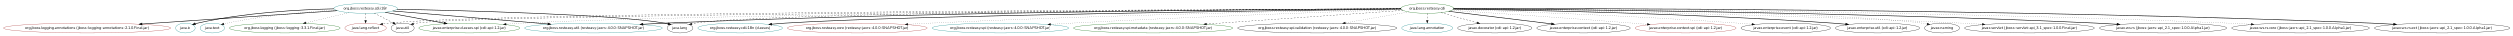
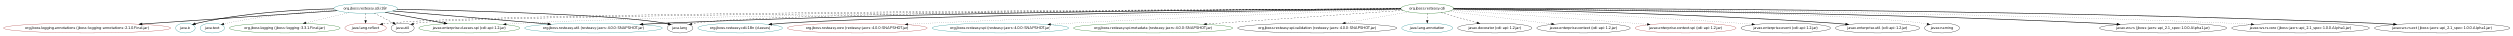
(1500, 18) -> (1500, 18)
(2029, 28) -> none
